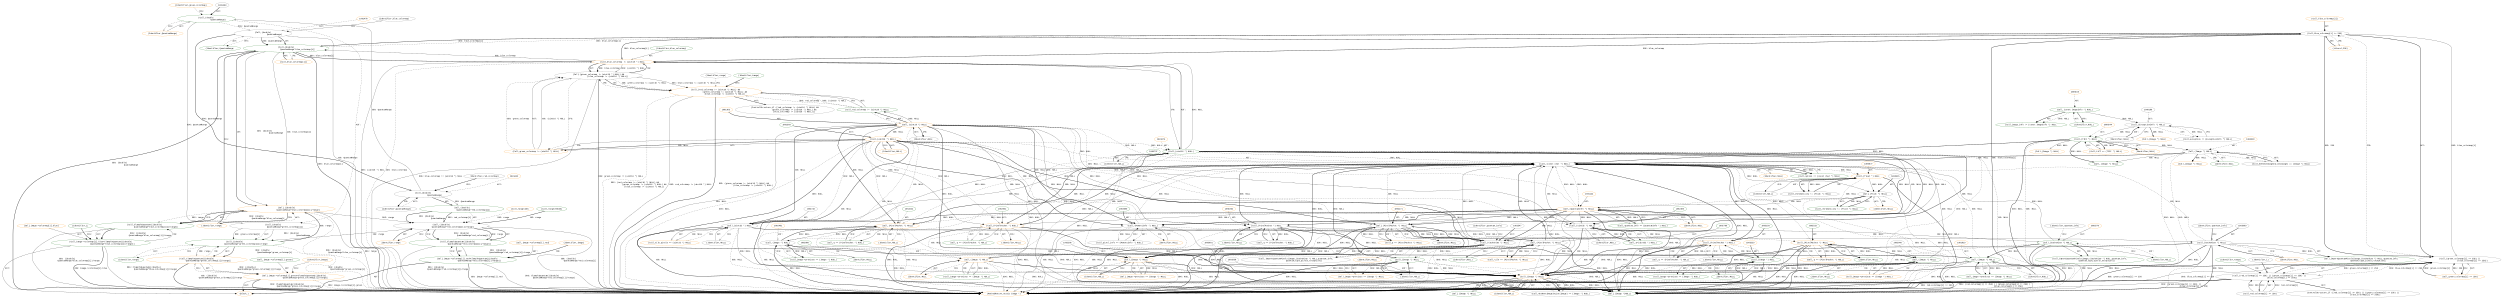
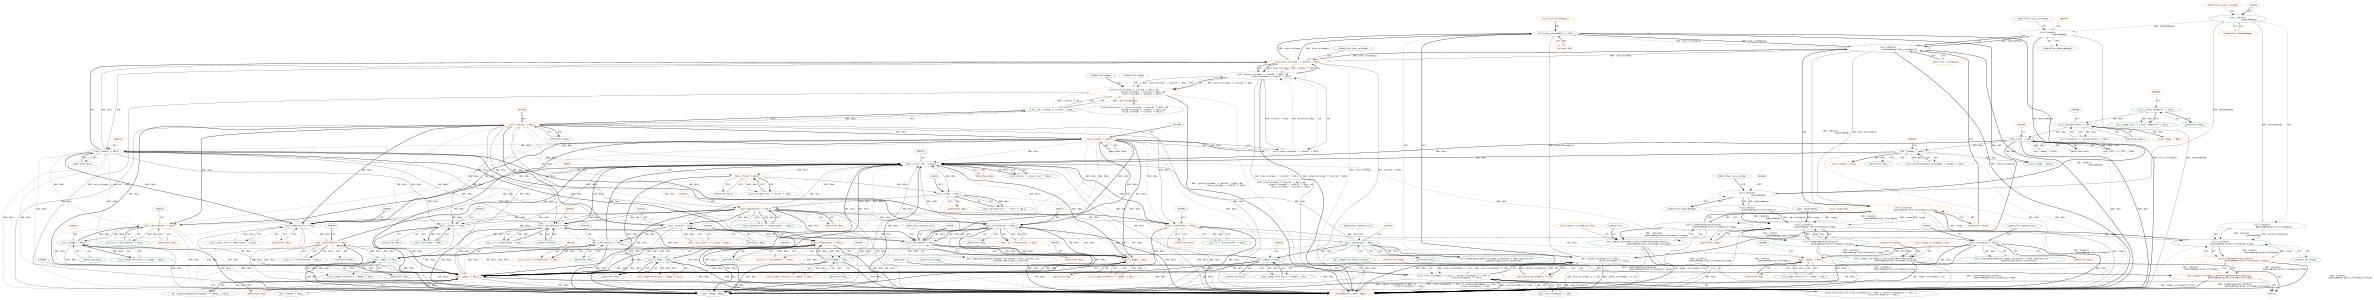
(1564, 188) -> (572, 222)
